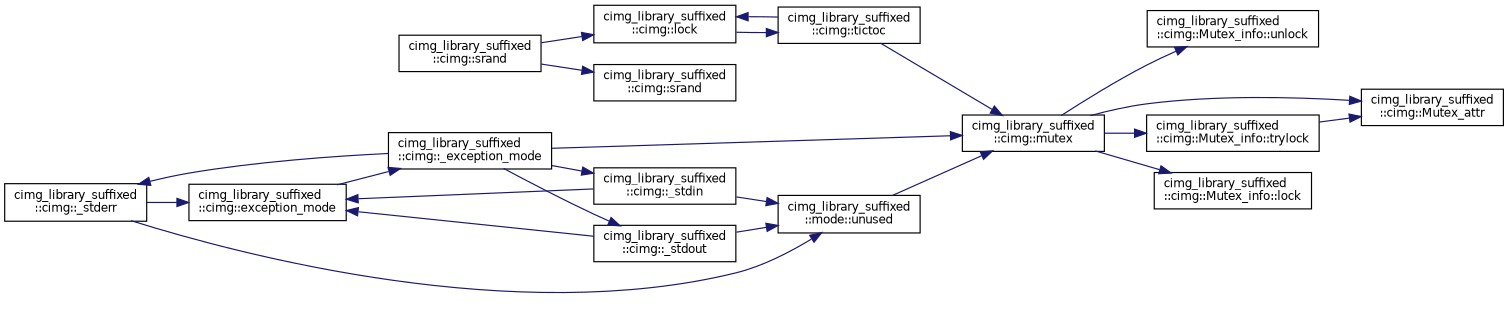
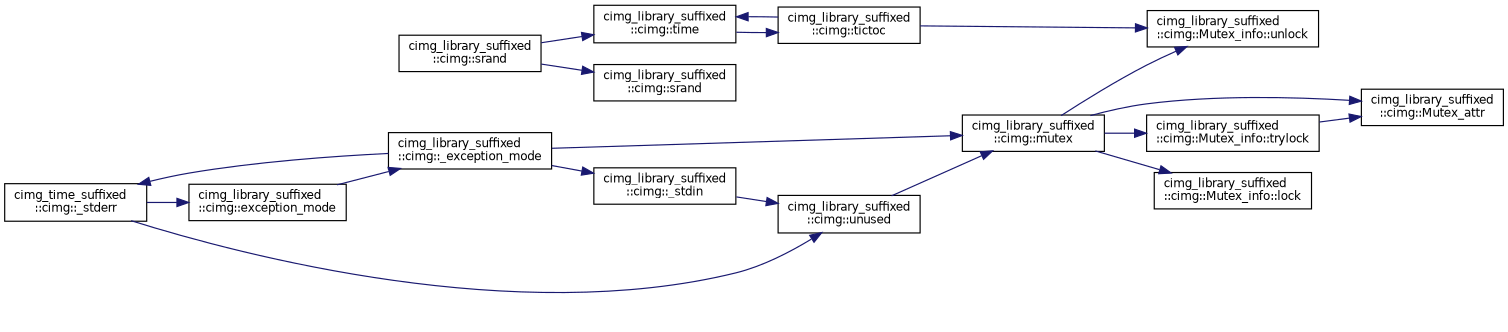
(665, 24) -> (665, 24)
(936, 76) -> (1028, 27)
(476, 194) -> none
(76, 202) -> (76, 202)
(849, 214) -> (849, 214)
(665, 244) -> none
